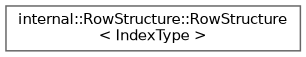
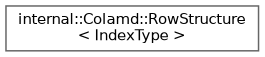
(153, 28) -> (132, 28)
